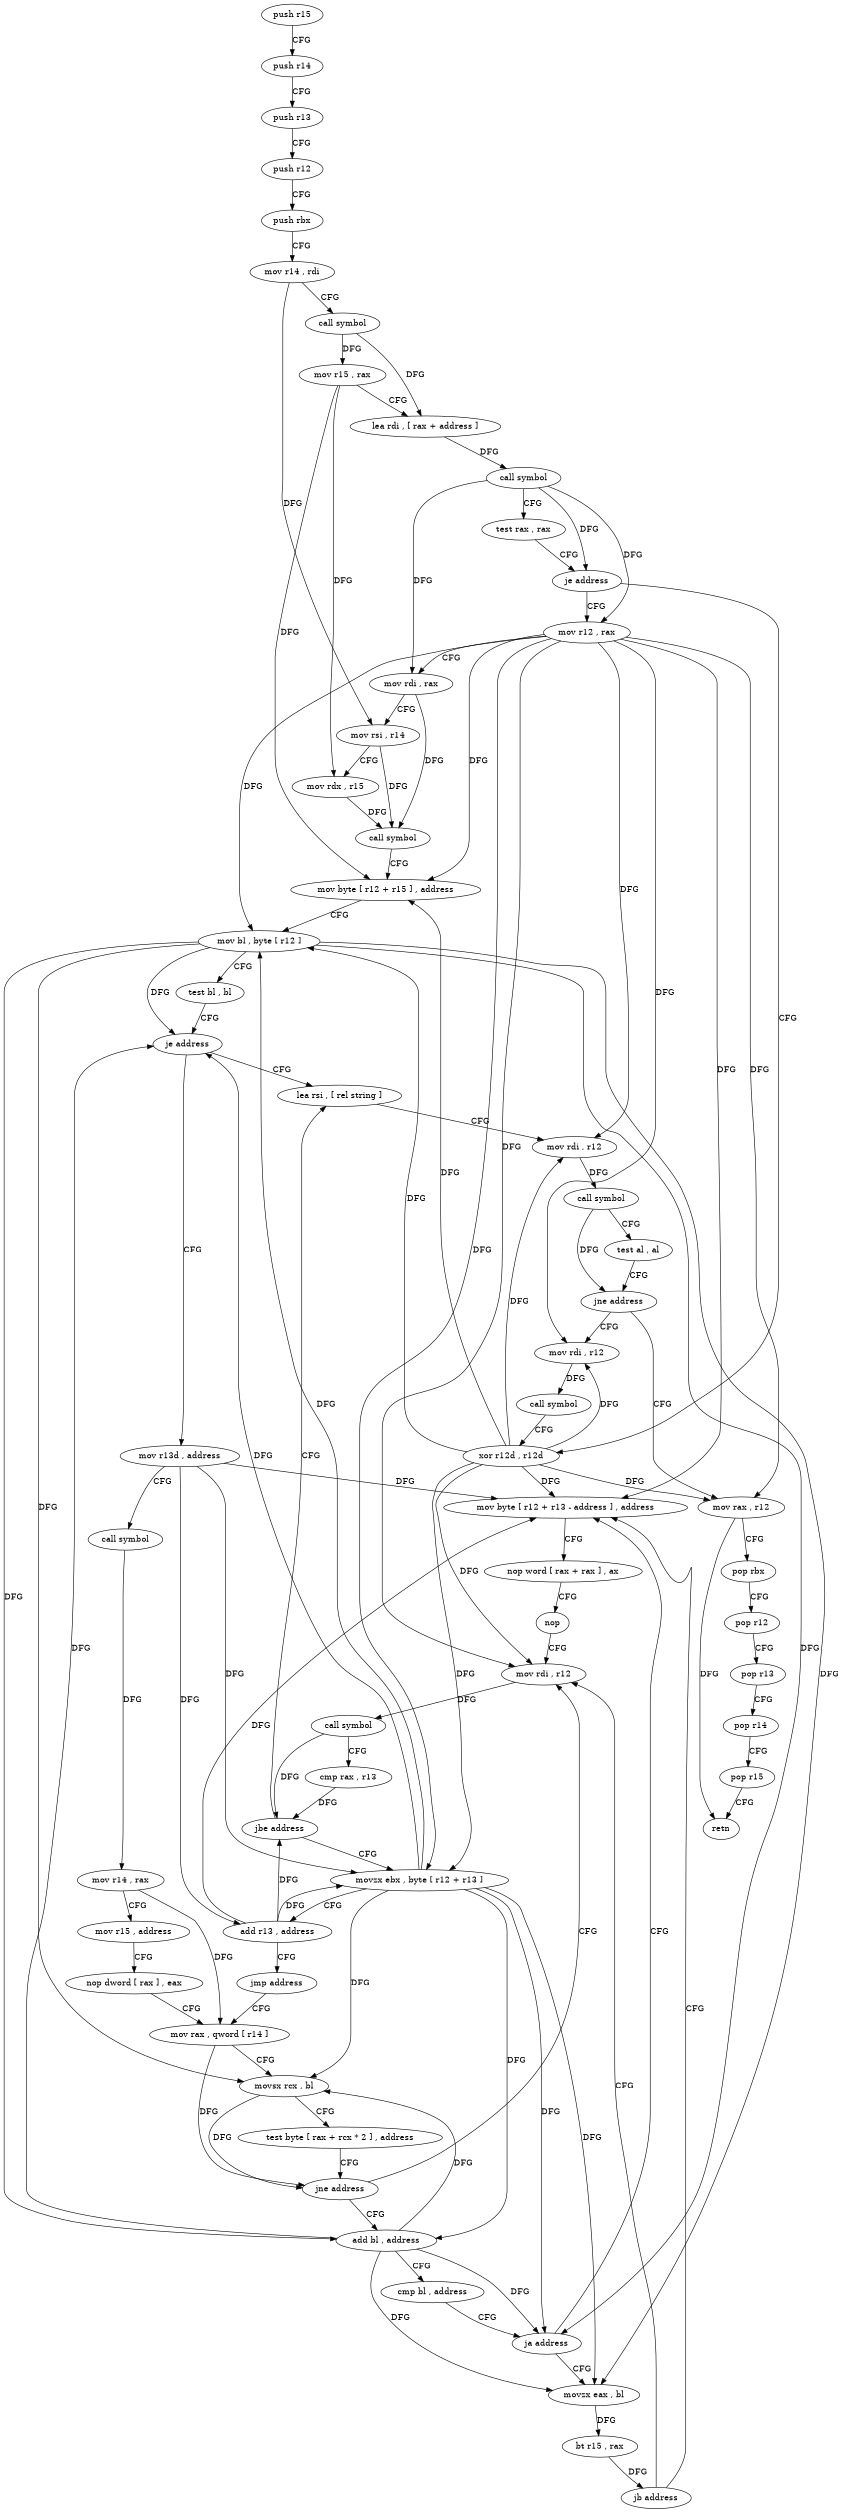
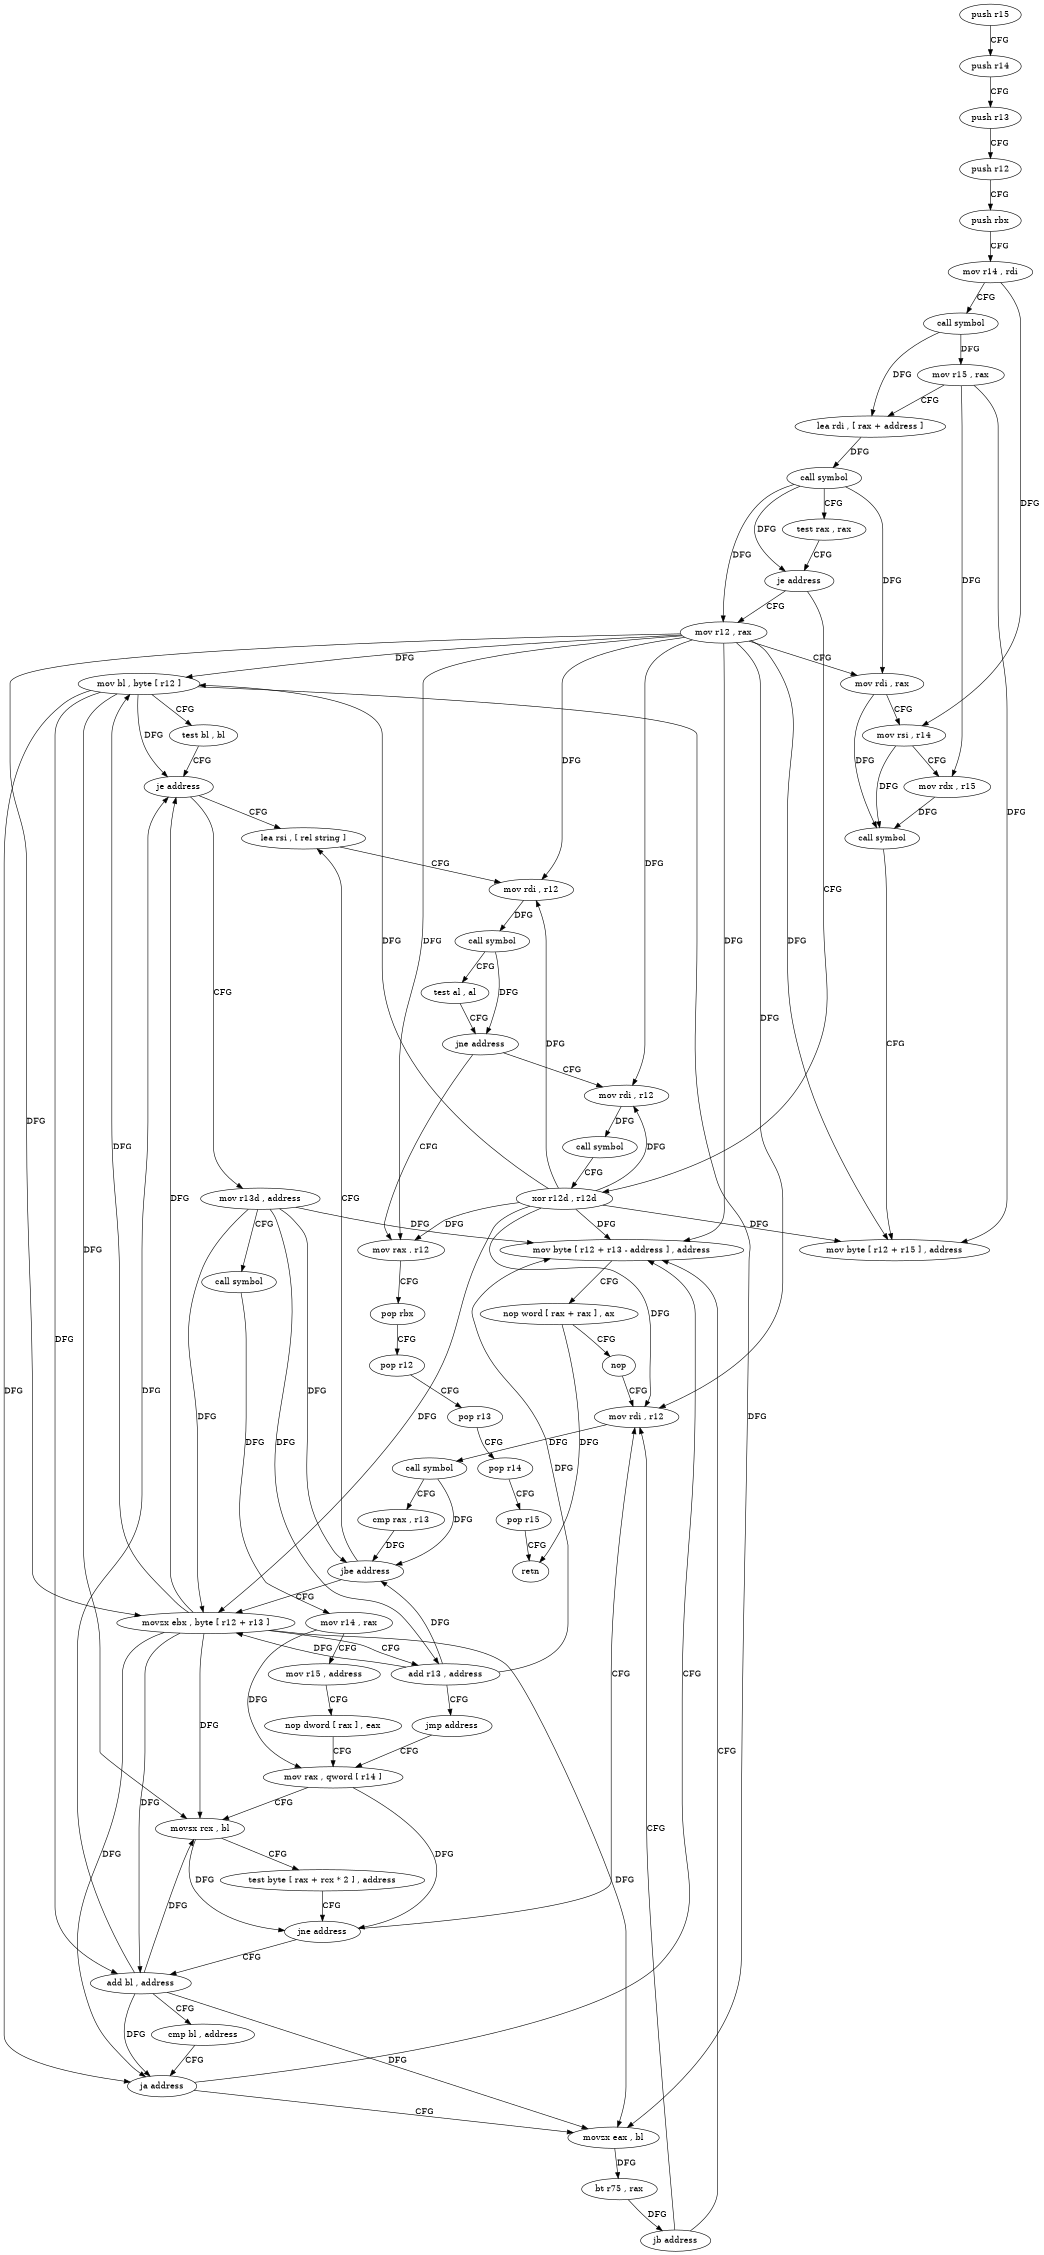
(325, 915) -> none
none -> (308, 1383)
(700, 1664) -> (579, 1444)
(600, 2447) -> (619, 2189)
